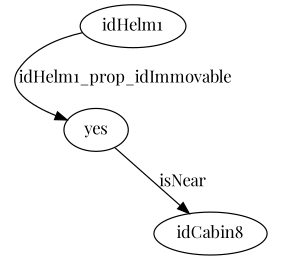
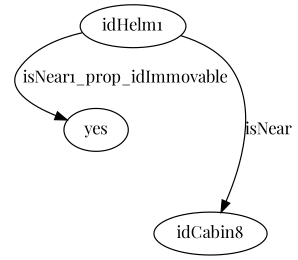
(125, 78) -> (125, 78)
(148, 177) -> (245, 104)
